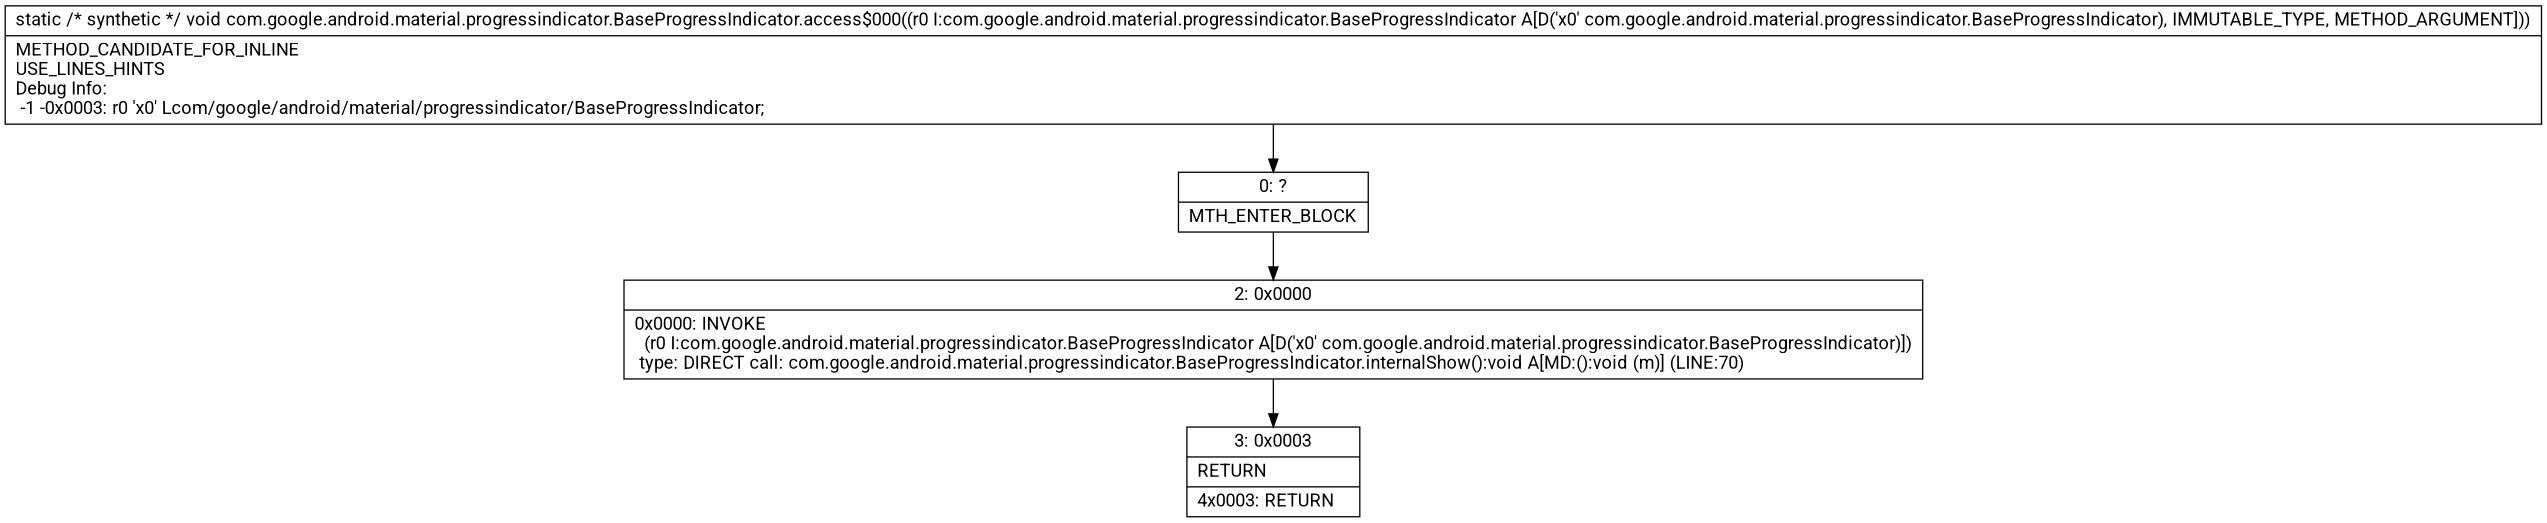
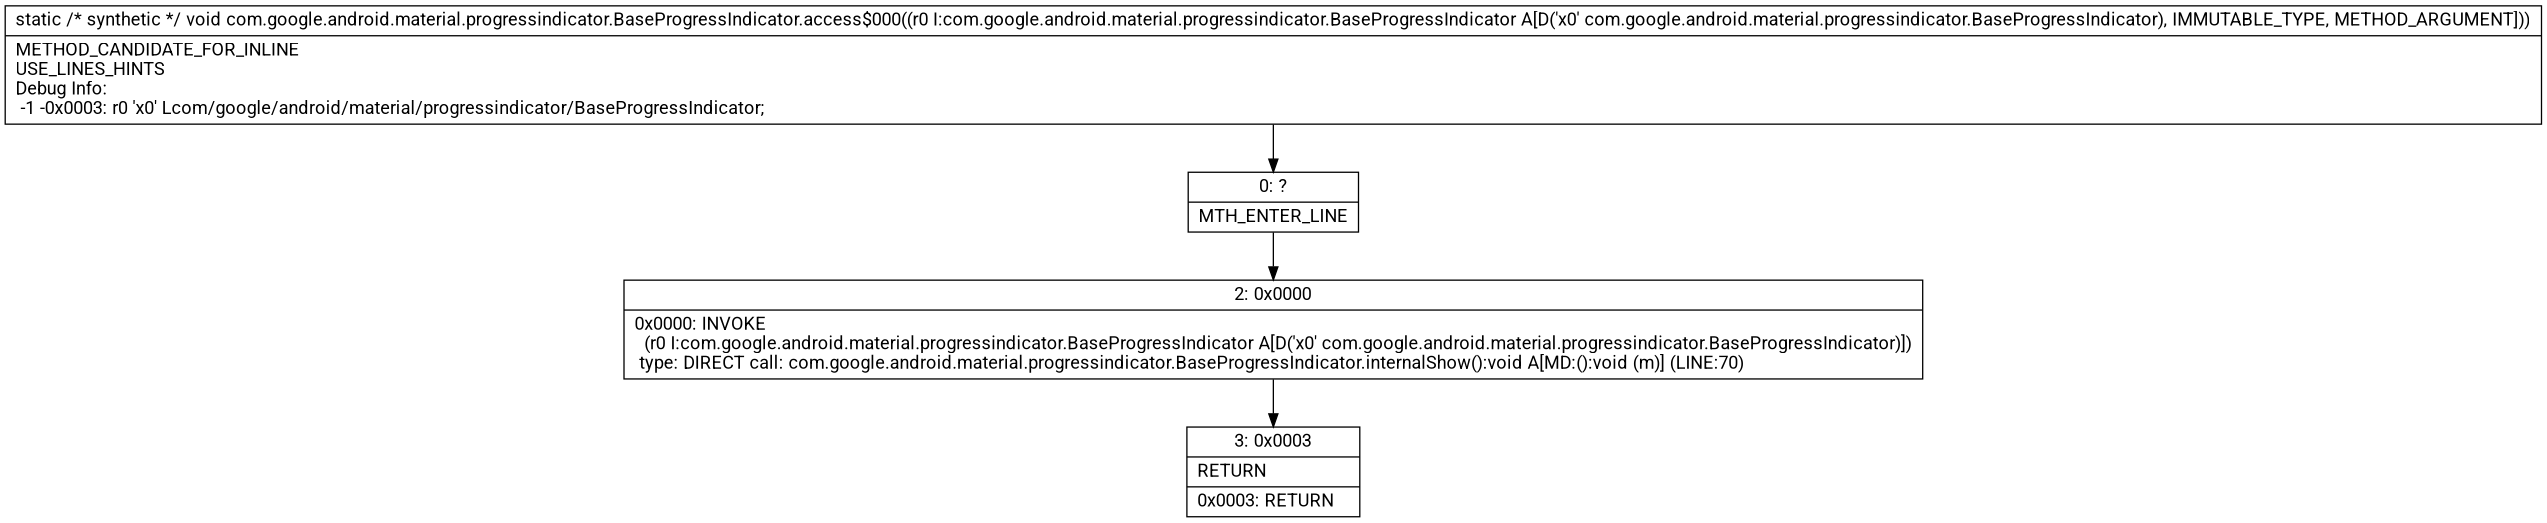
(1273, 216) -> (1273, 216)
(1273, 501) -> (1273, 501)
